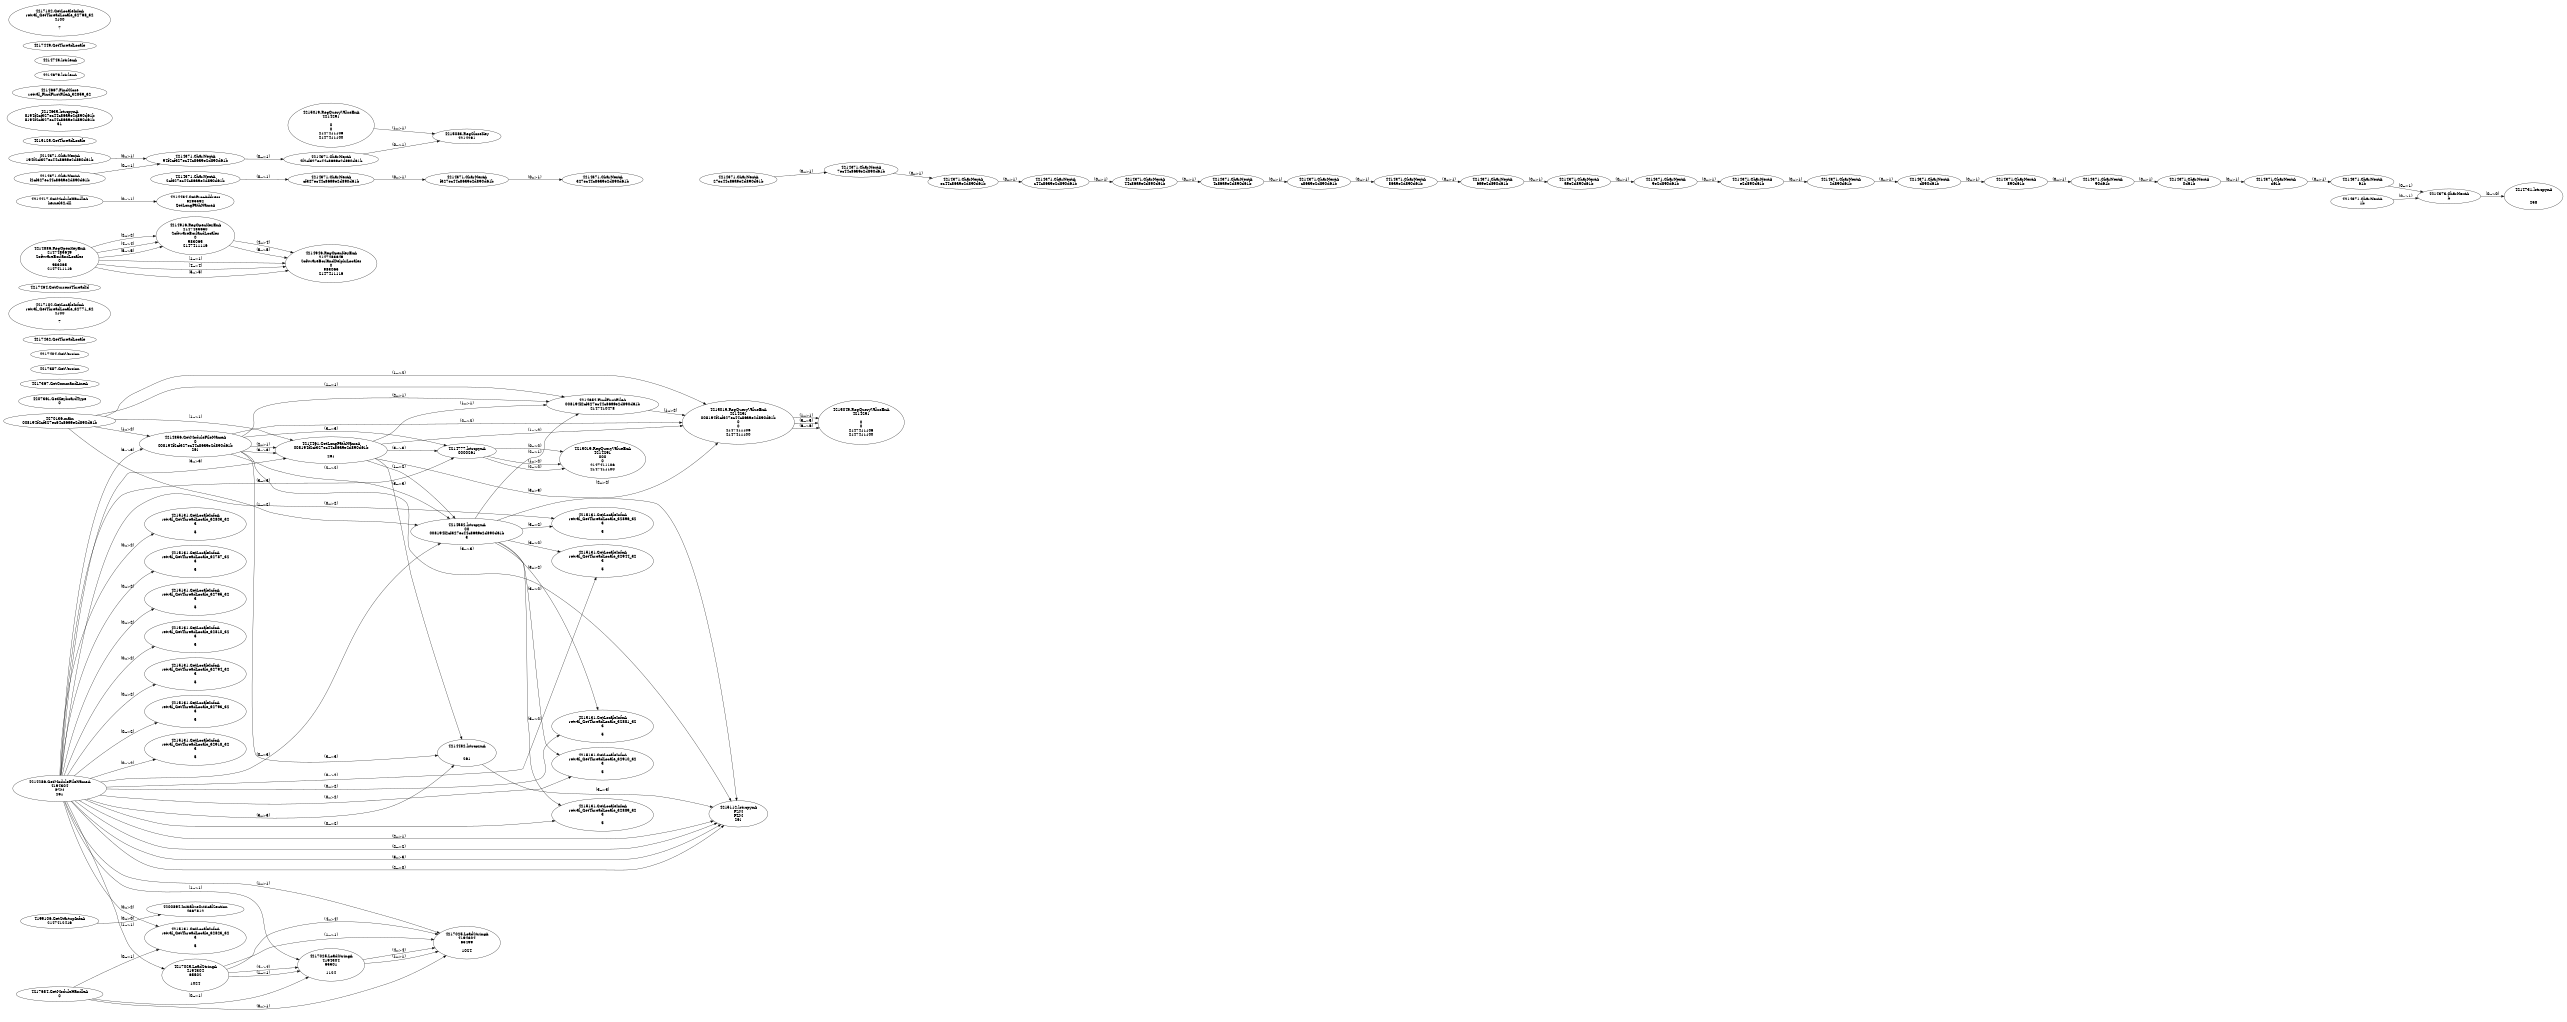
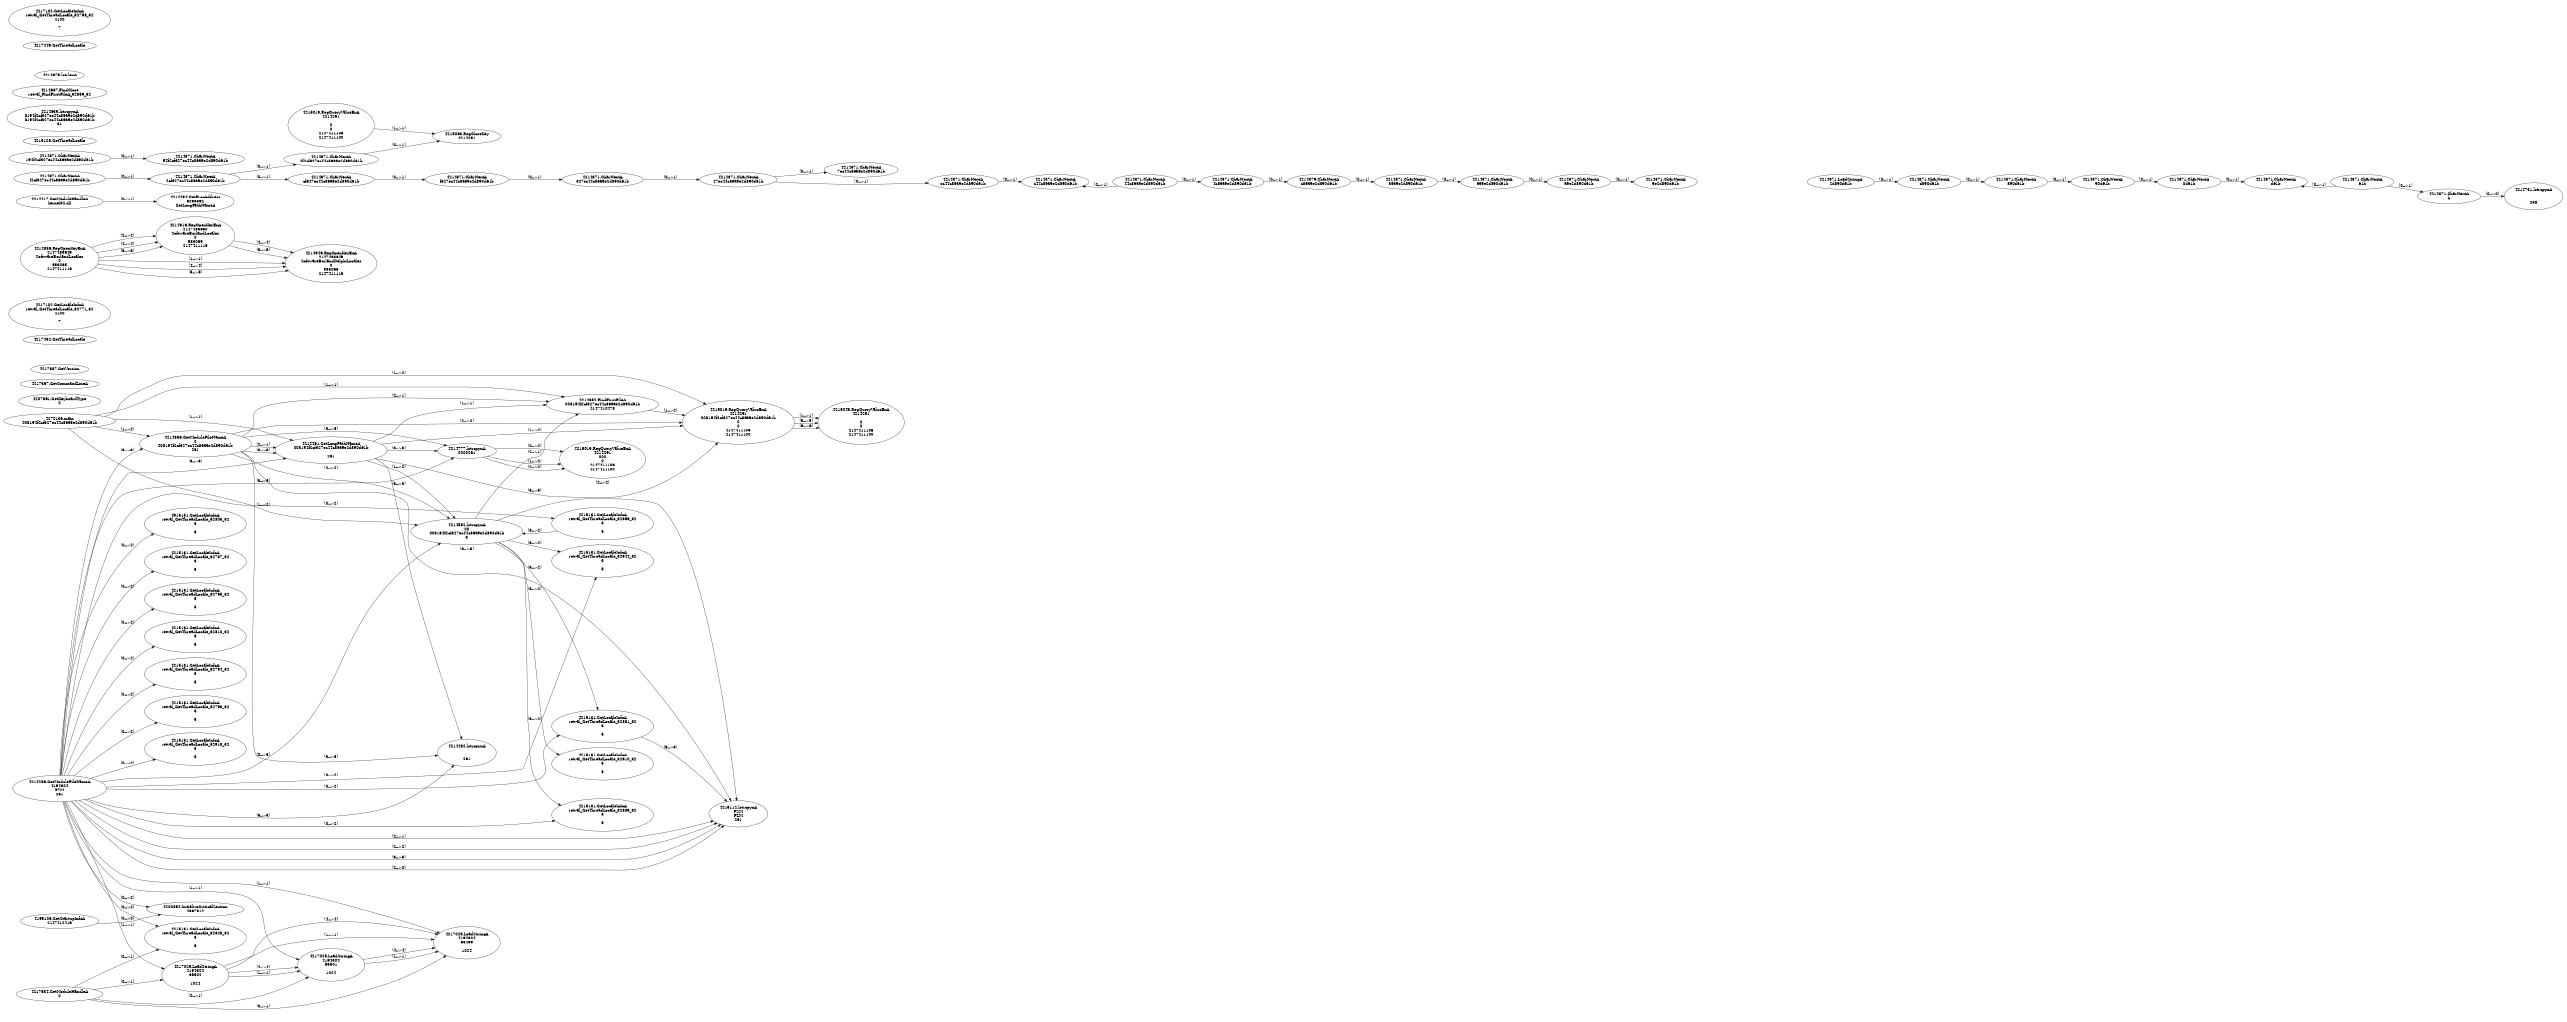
(60, 61) -> none
(263, 159) -> (261, 170)
(125, 169) -> (127, 179)
(911, 176) -> (850, 184)
none -> (670, 180)
(1100, 182) -> (1102, 187)
(1319, 182) -> (1319, 182)
(1406, 182) -> (1406, 182)
(1752, 182) -> none
(1841, 182) -> (1841, 182)
(2318, 182) -> (2320, 187)
(2449, 196) -> (2449, 196)
(2362, 202) -> none
(60, 288) -> none
(60, 354) -> none
(60, 421) -> (60, 421)
(195, 524) -> (195, 524)
(536, 527) -> (541, 533)
(593, 794) -> (686, 764)
(335, 803) -> (101, 882)
(331, 965) -> (331, 965)
none -> (127, 985)
